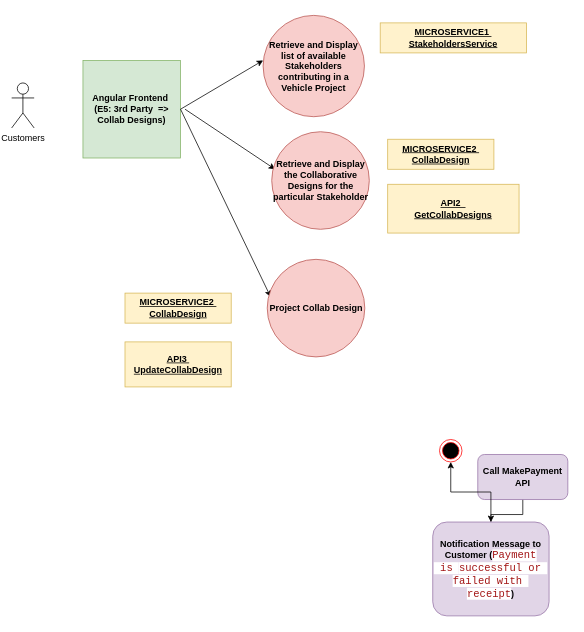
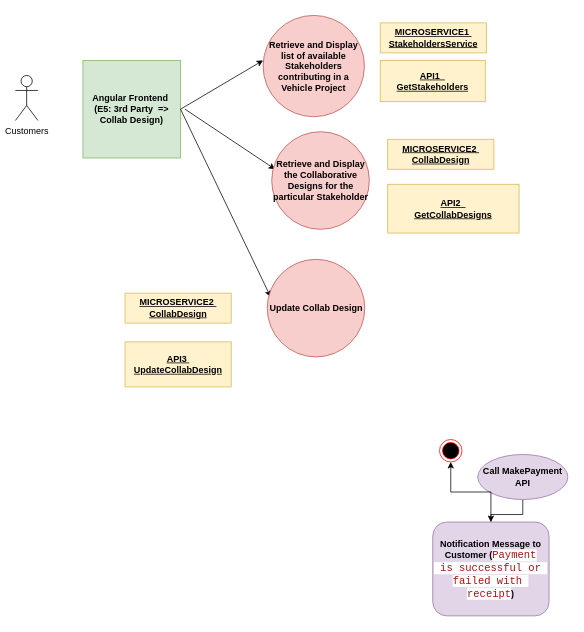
(453, 38) -> (433, 38)
none -> (432, 81)
(23, 105) -> (27, 98)
(132, 109) -> (132, 109)
(316, 308) -> (316, 308)
(522, 477) -> (522, 477)
